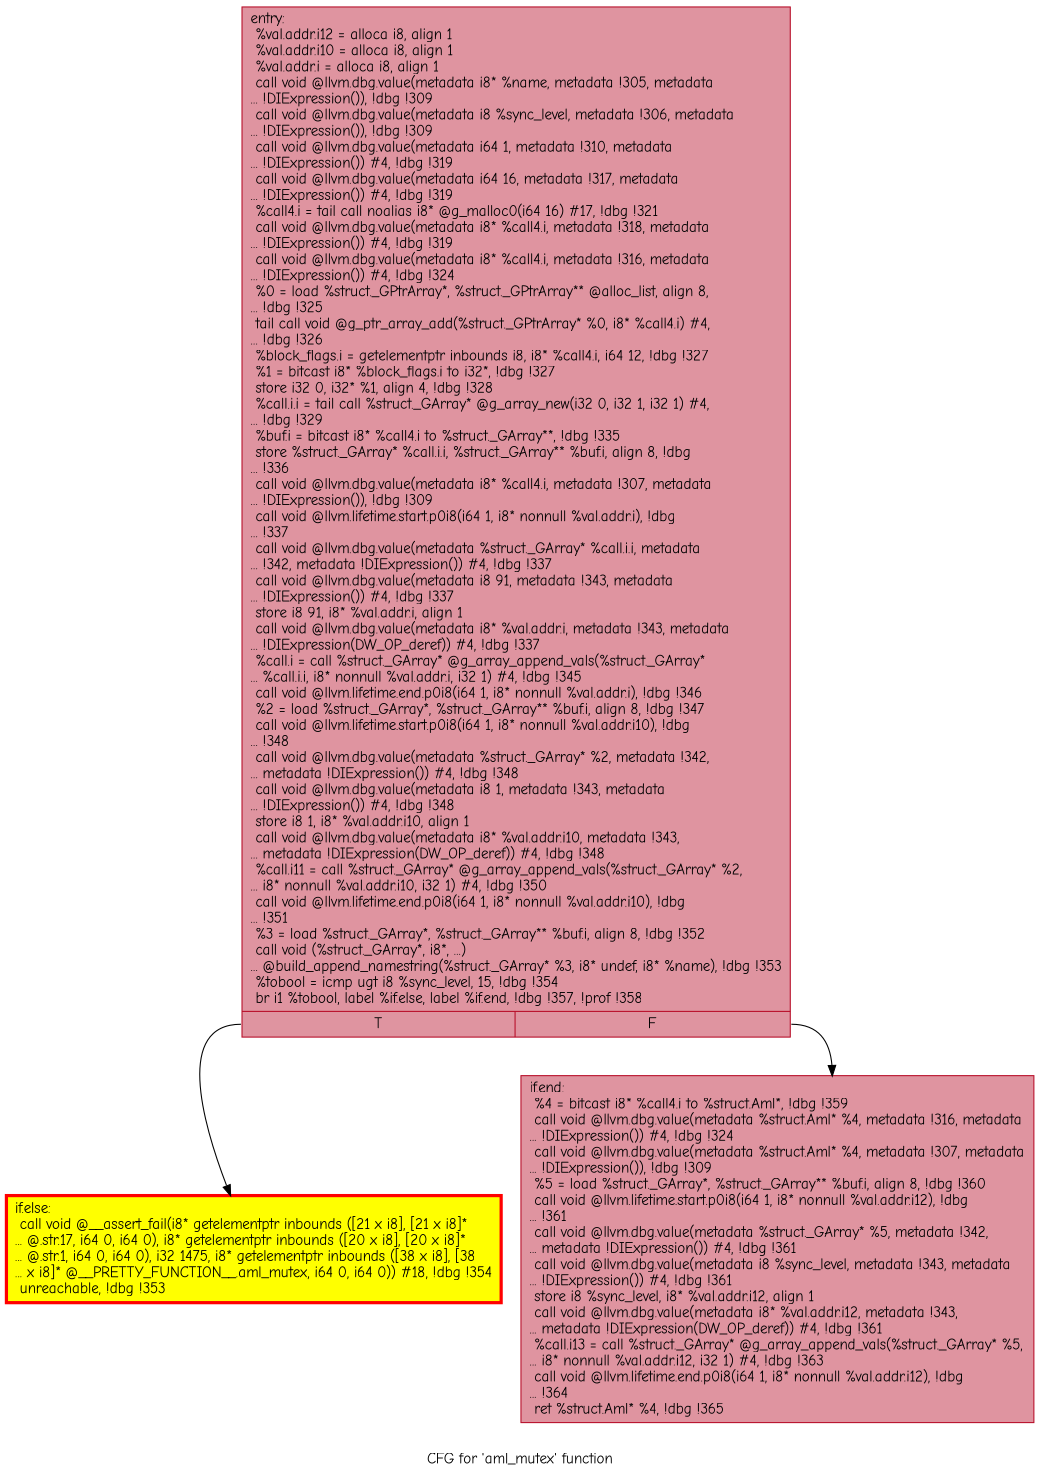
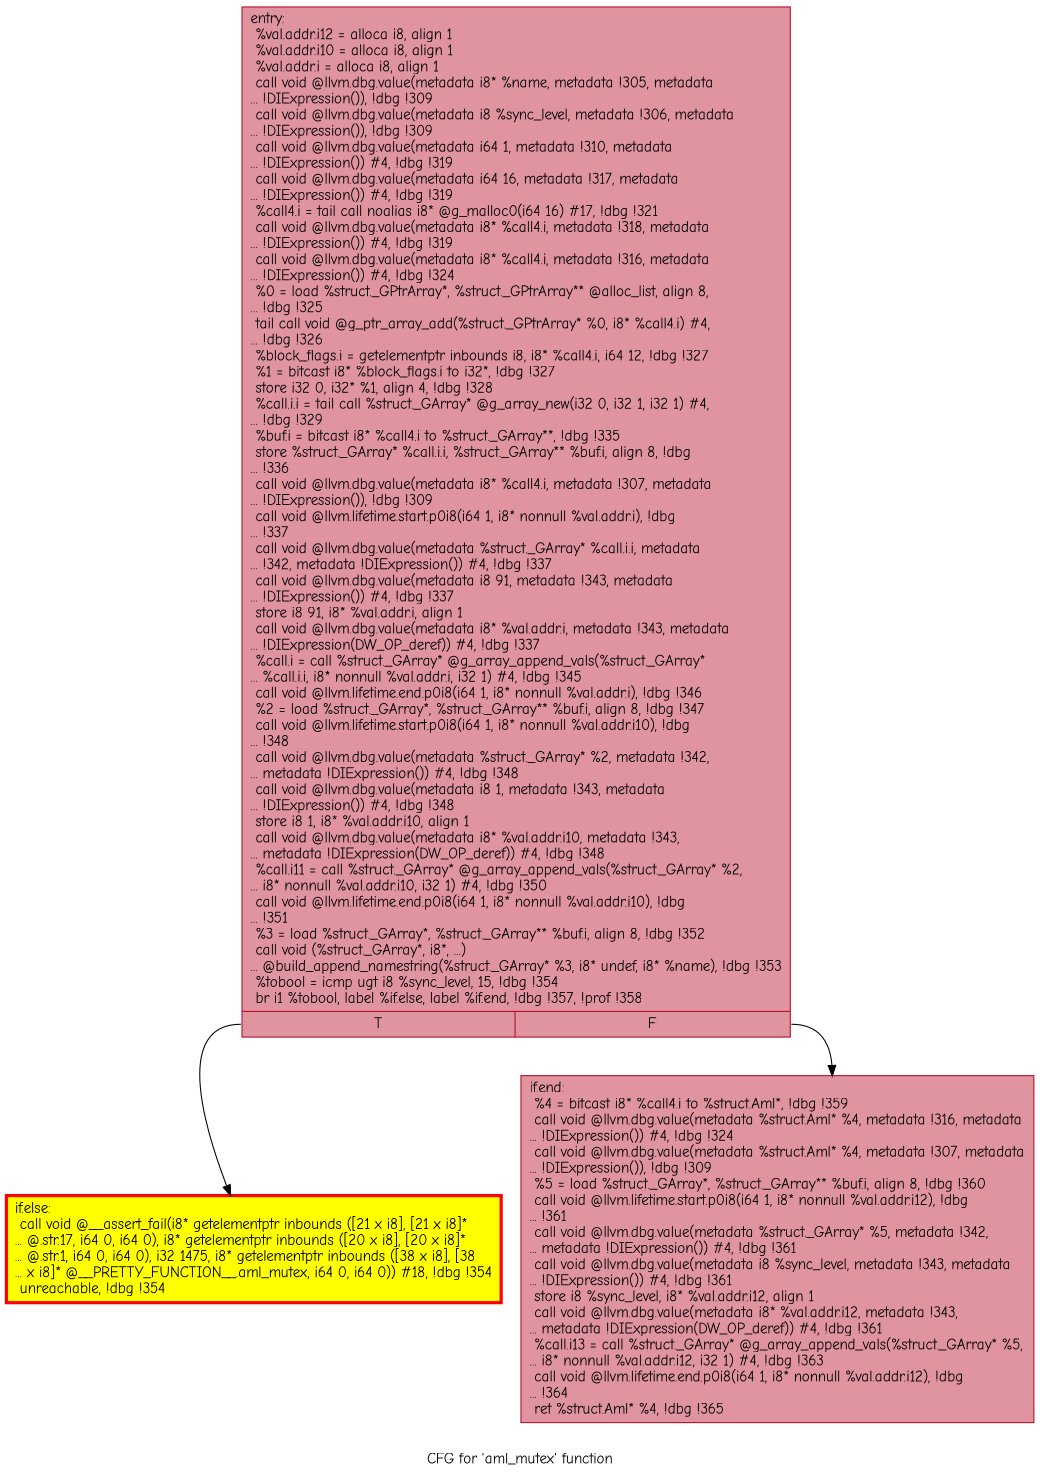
(90, 1289) -> (90, 1289)
